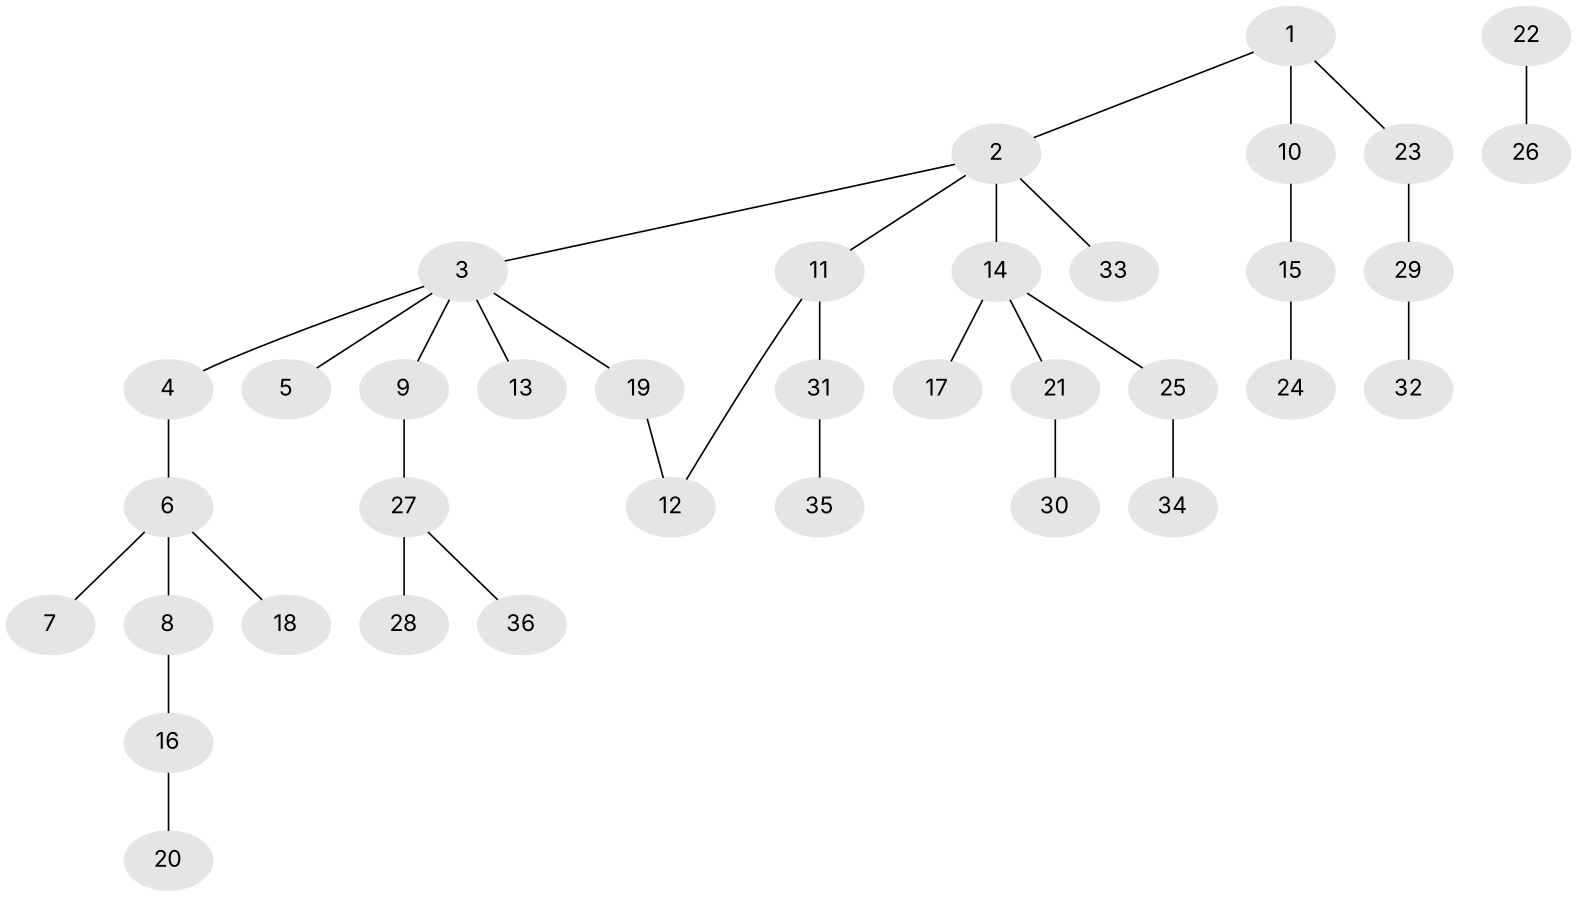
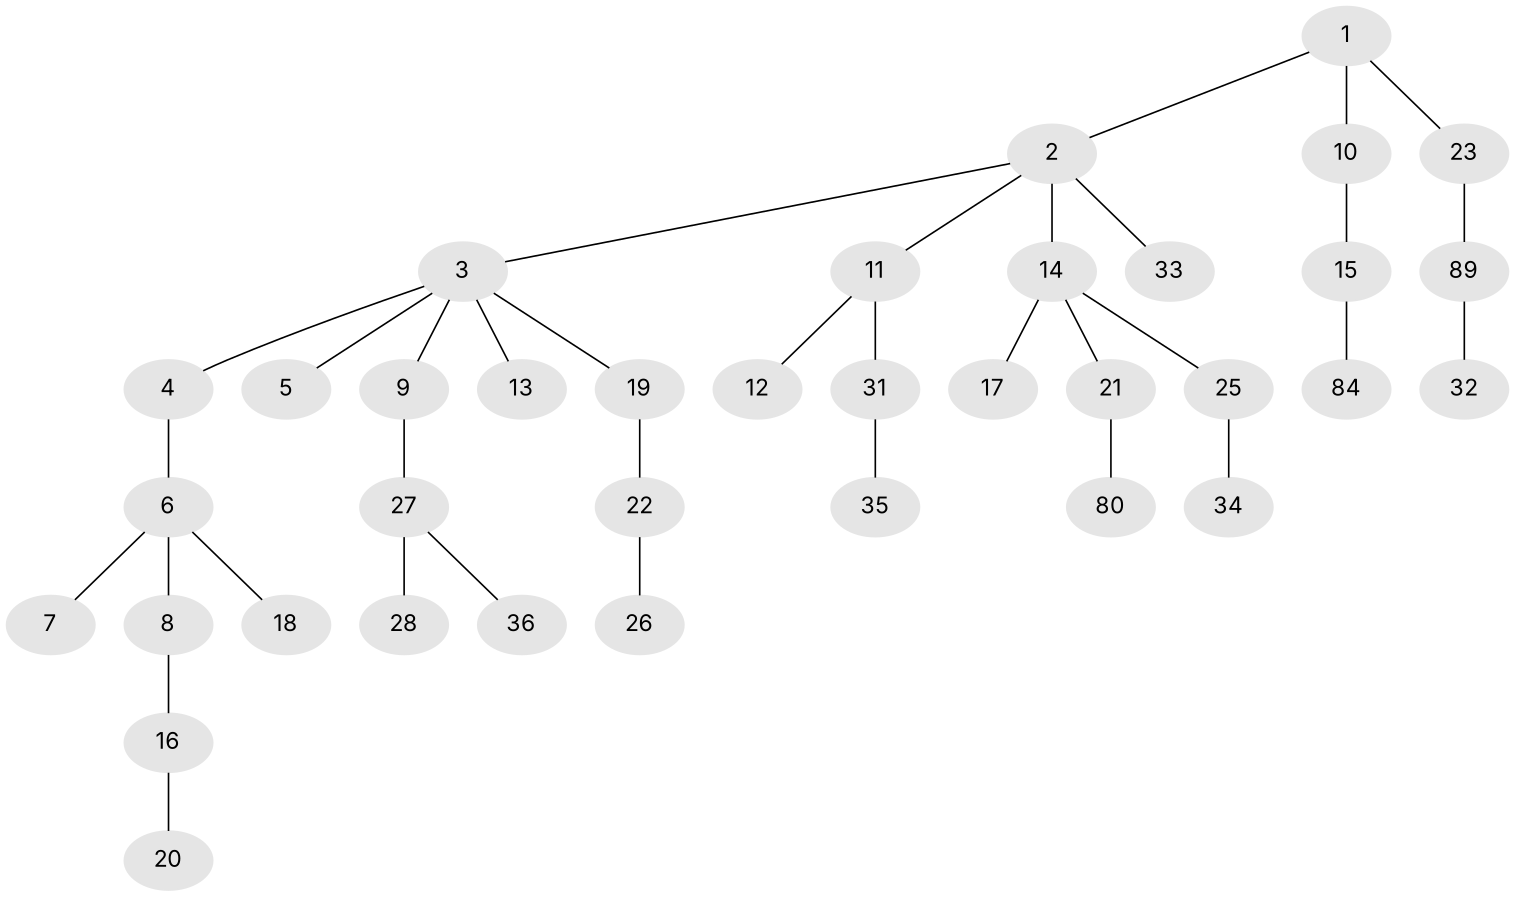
(1409, 272) -> (1464, 272)
(1291, 389) -> (1347, 389)
(655, 448) -> (640, 448)
(1055, 507) -> (1111, 507)
